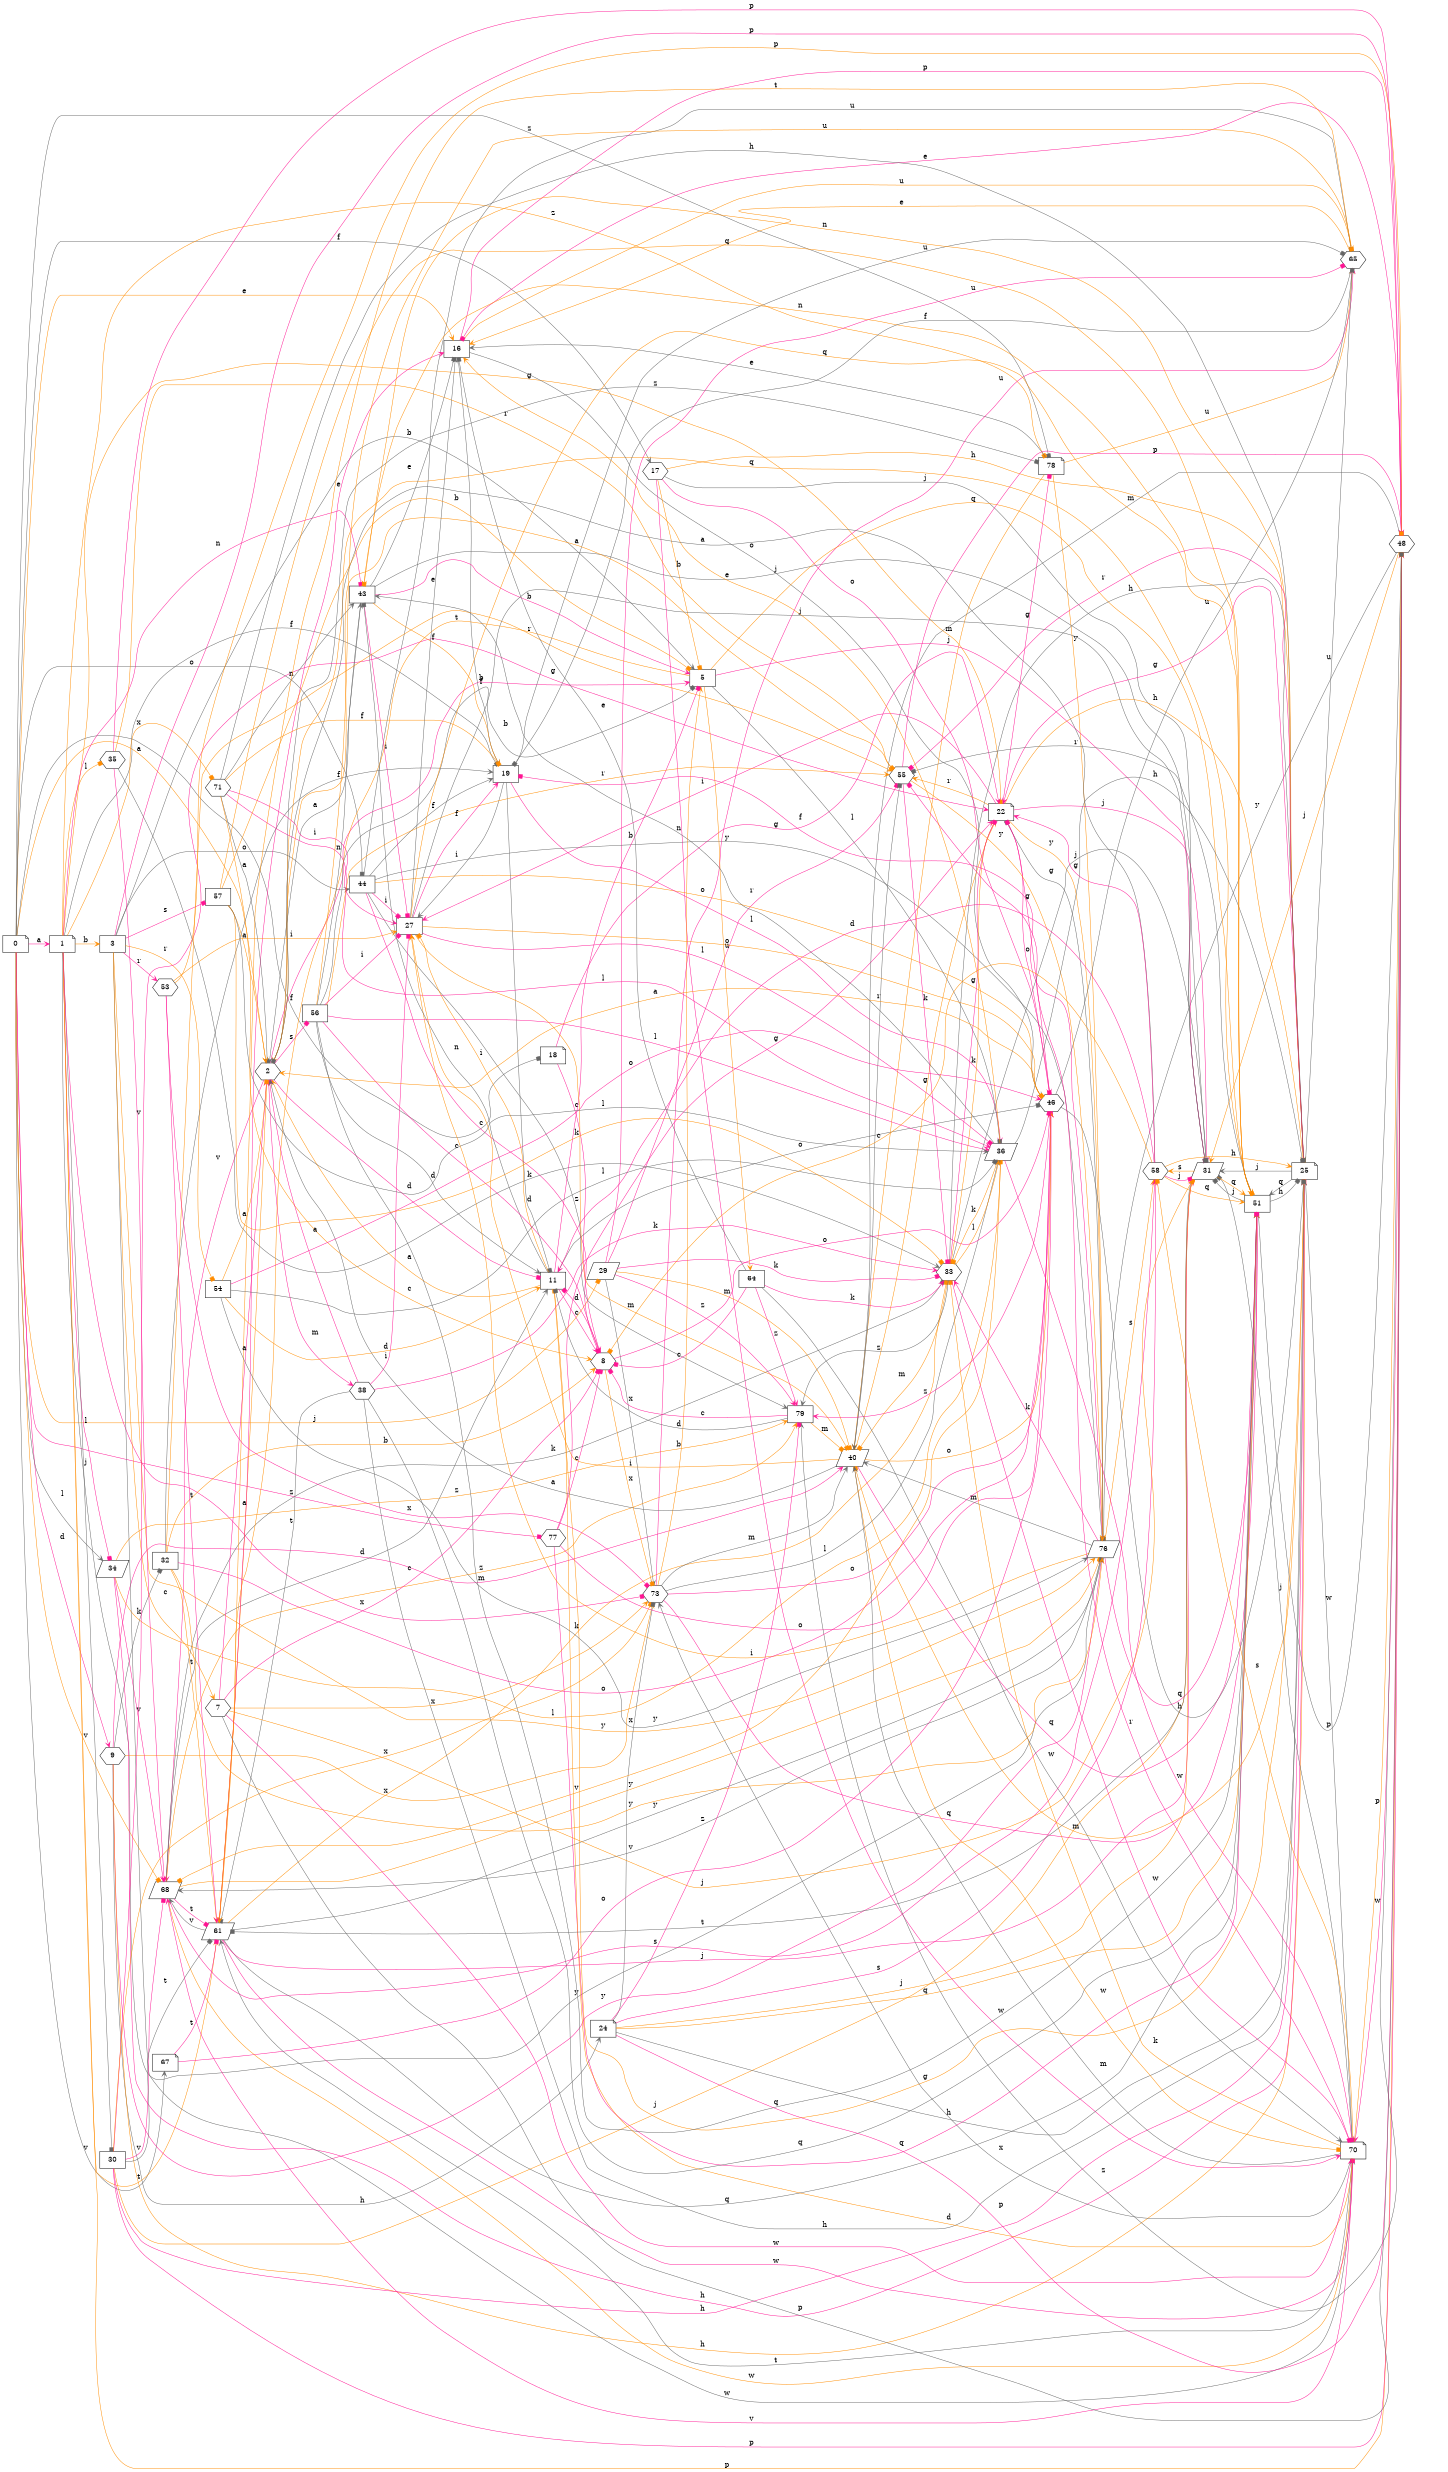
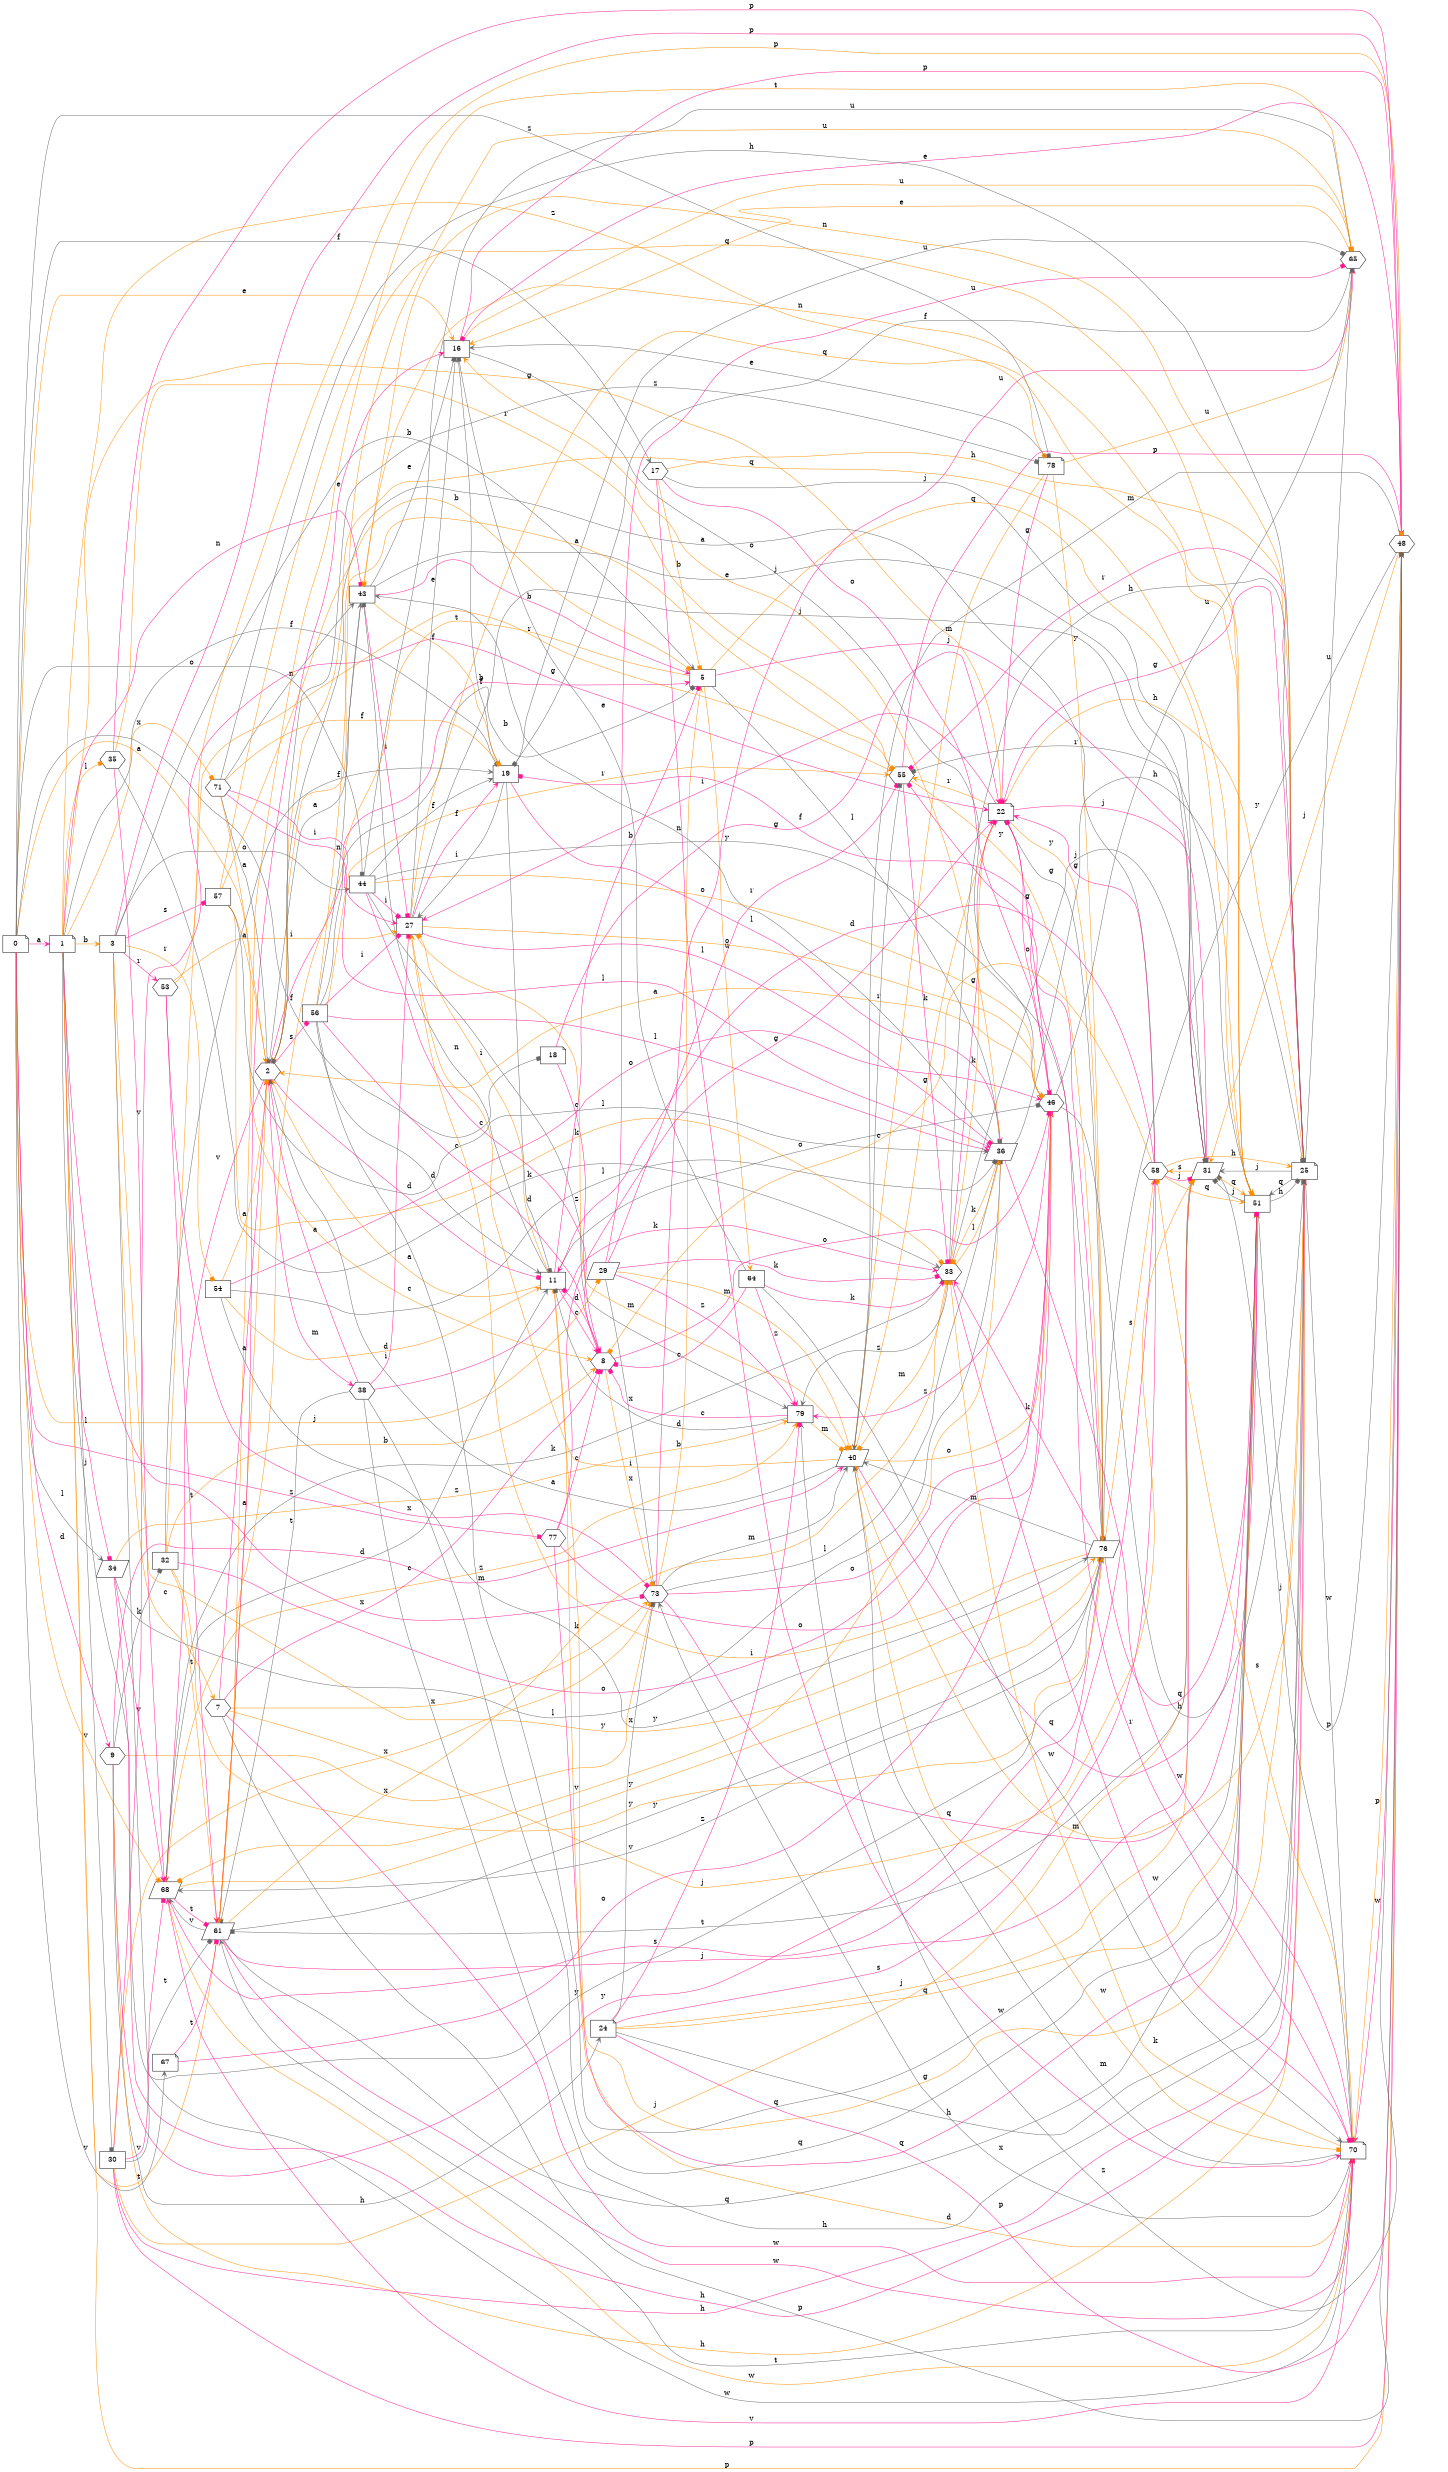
(1026, 642) -> (1013, 635)
(697, 1673) -> (697, 1673)
